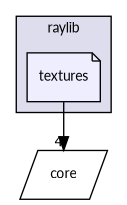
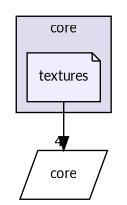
(64, 29) -> (64, 29)
